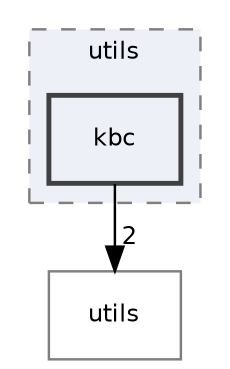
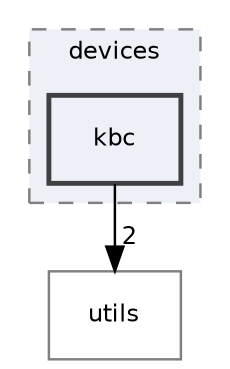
(115, 53) -> (115, 53)
